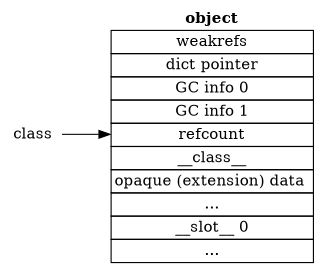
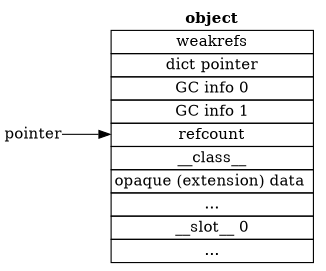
(33, 134) -> (33, 134)
